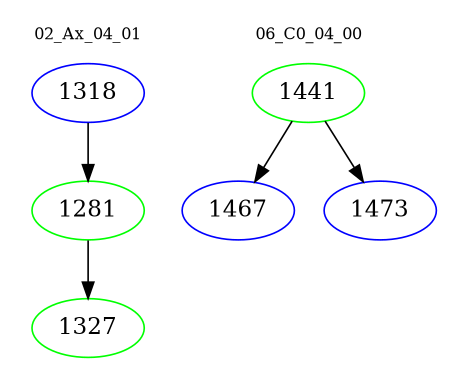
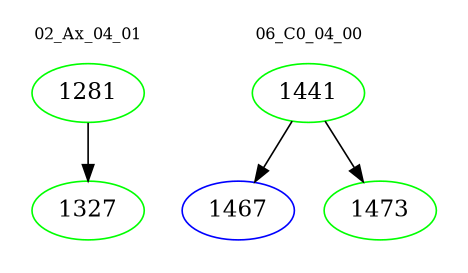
(88, 93) -> none
(380, 211) -> (380, 211)
